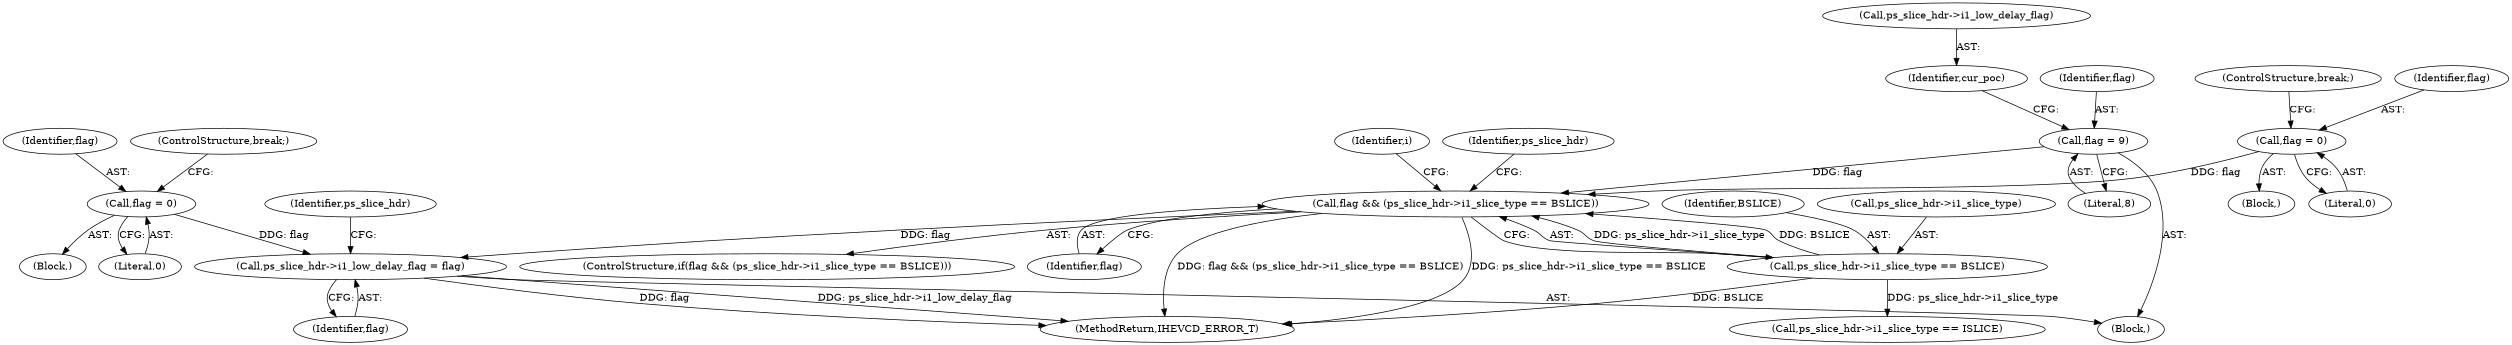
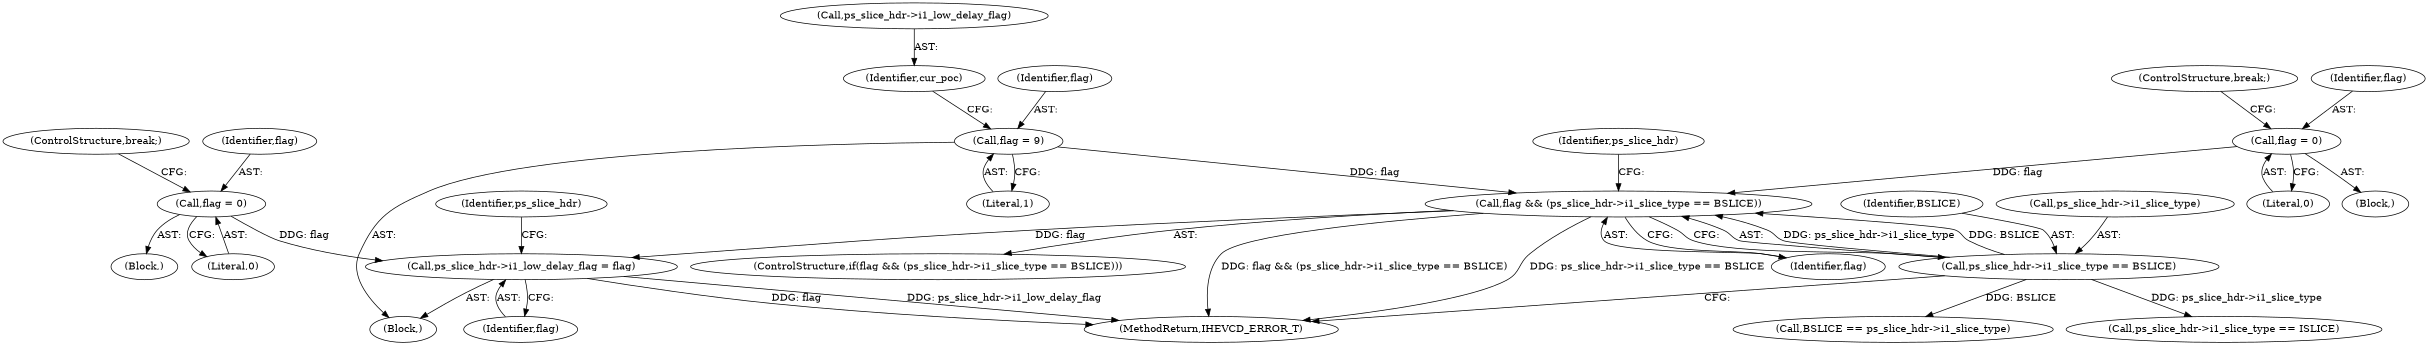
(1382, 141) -> none
(2109, 204) -> (1008, 204)
(1728, 298) -> (1719, 298)
none -> (1893, 329)
